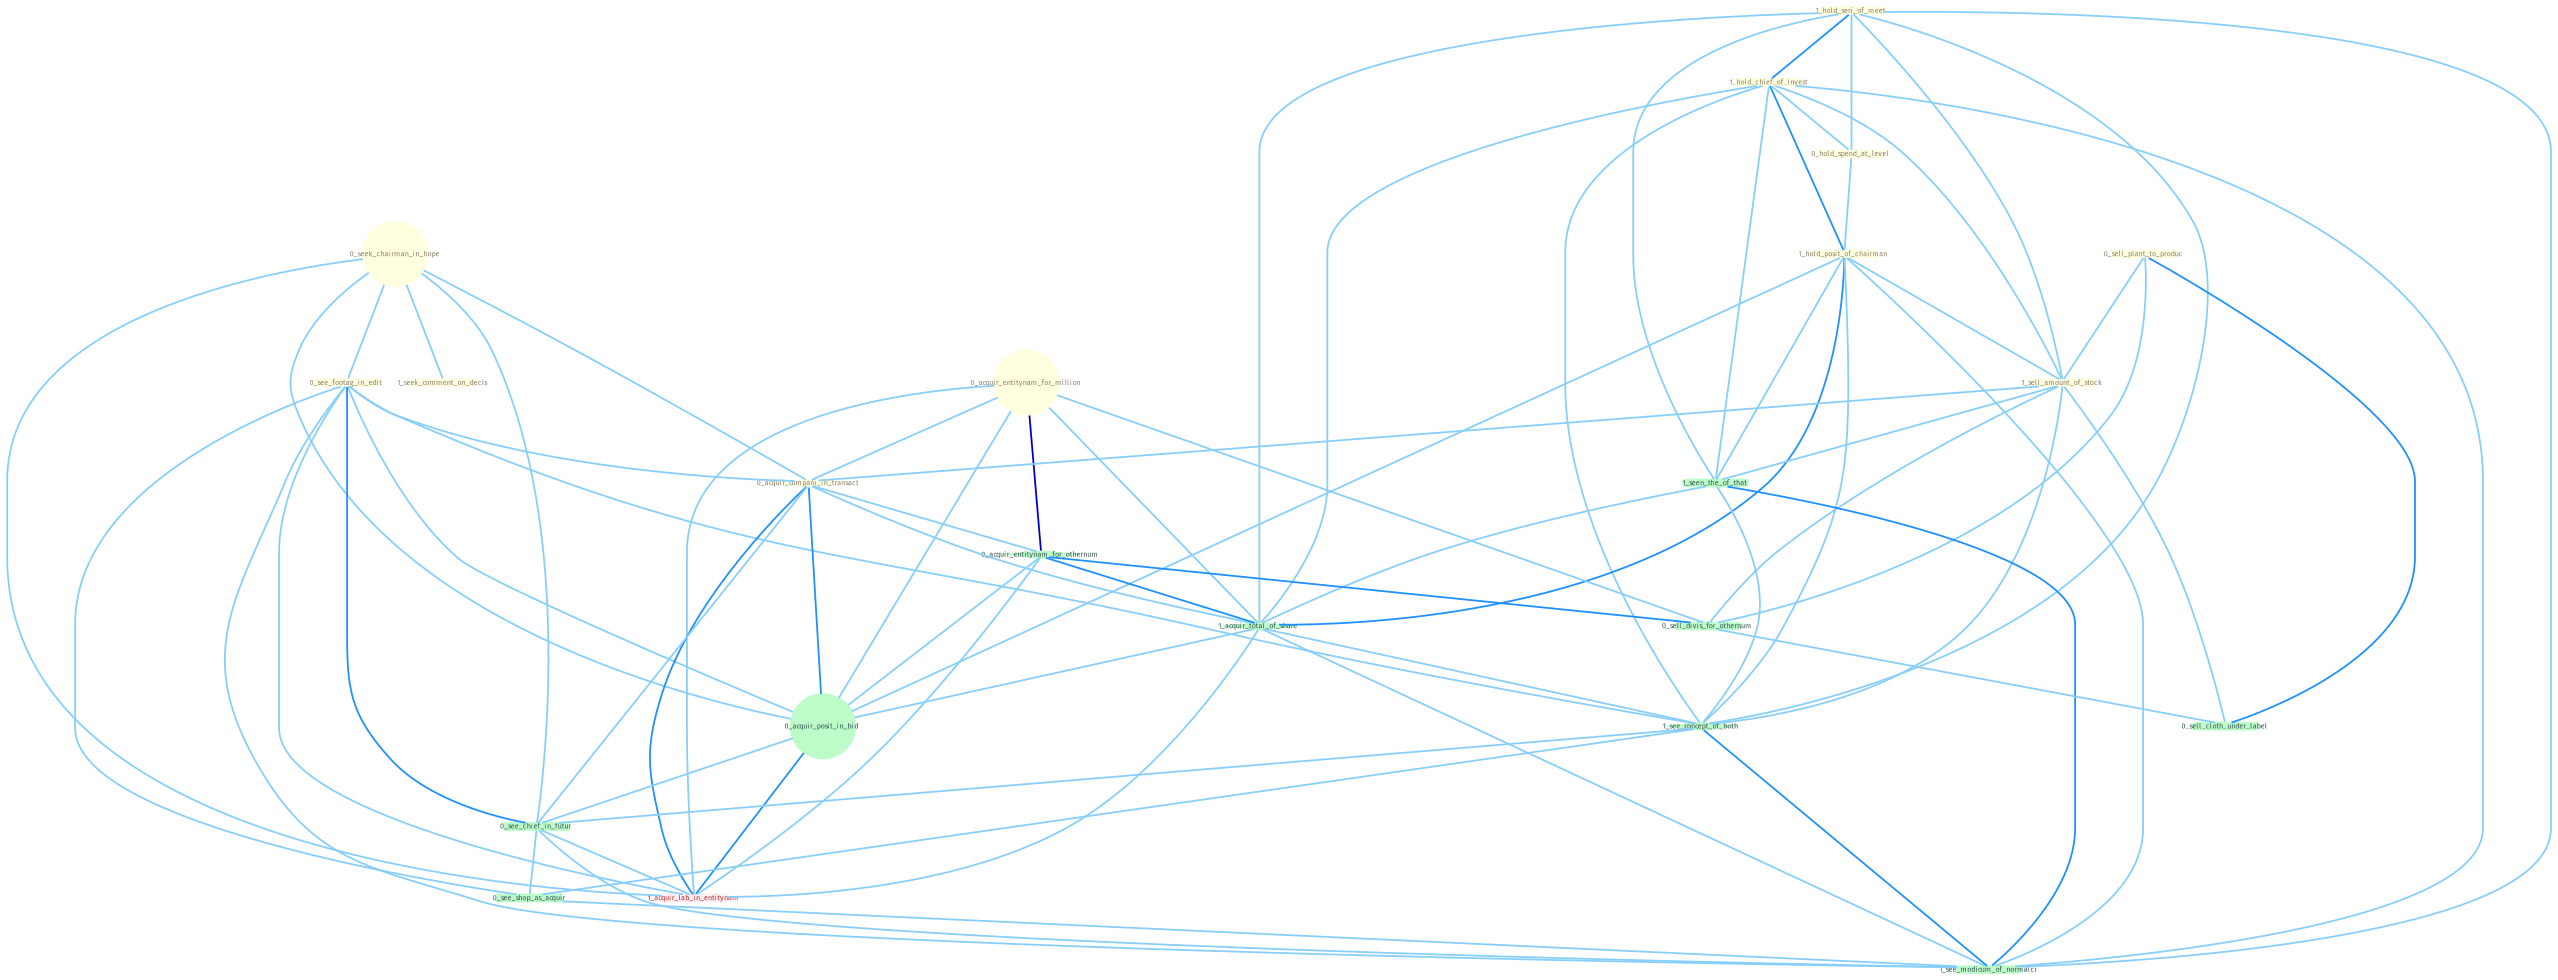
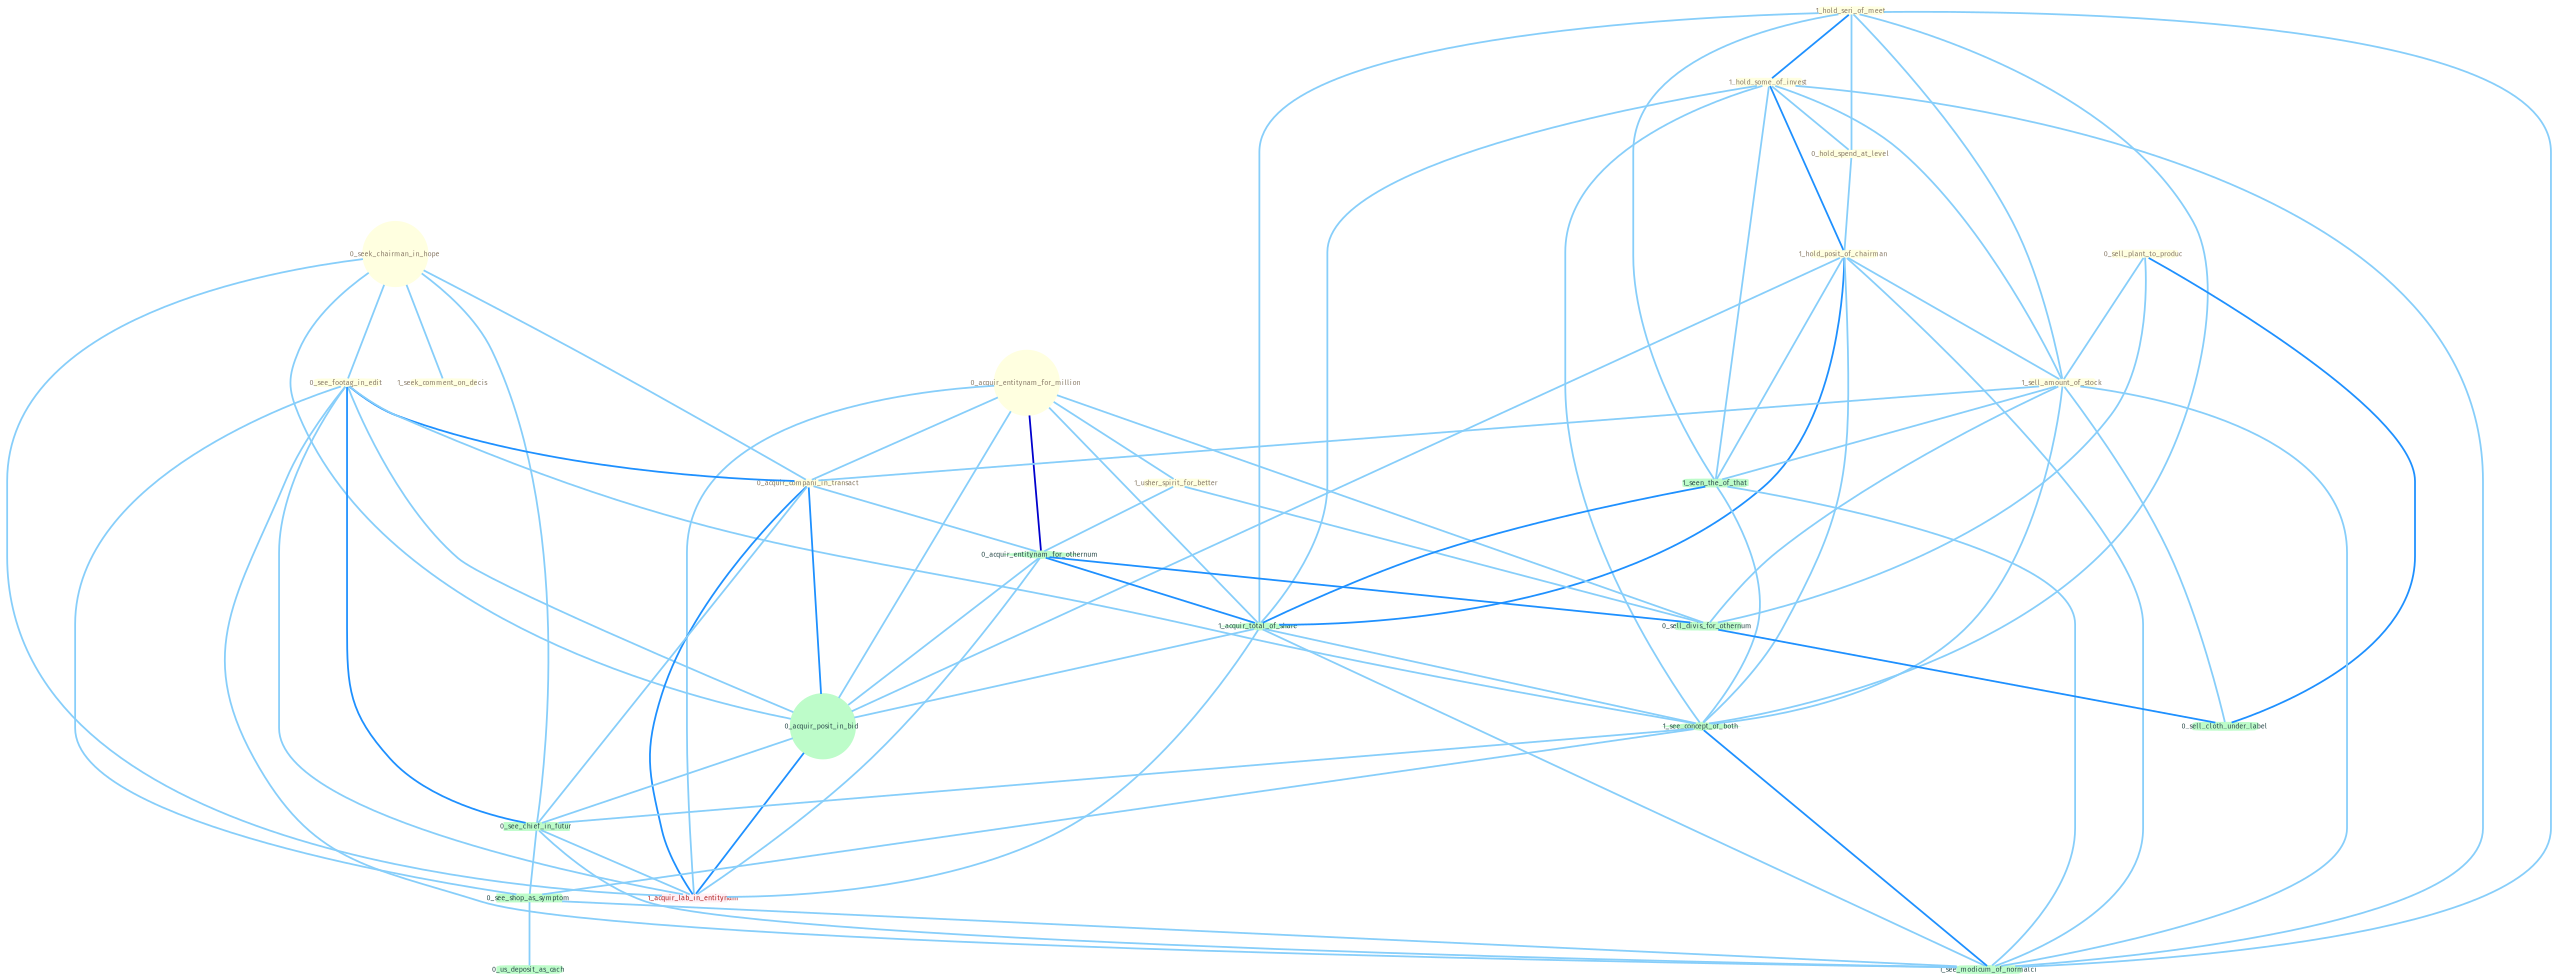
(1769, 82) -> (1769, 82)
(566, 459) -> (566, 459)
none -> (1177, 483)
(1490, 536) -> (1490, 536)
(1006, 562) -> none
(2071, 616) -> (2071, 616)
(1967, 676) -> (1967, 676)
none -> (2347, 713)
(530, 898) -> (530, 898)
none -> (530, 970)
